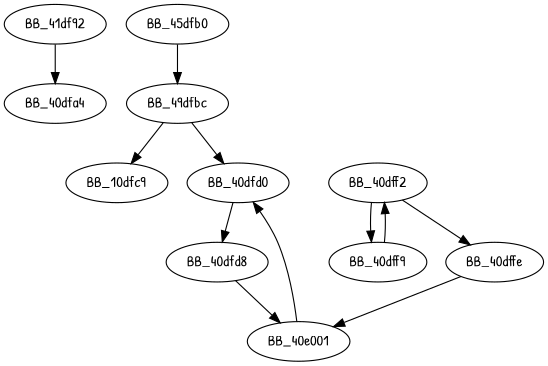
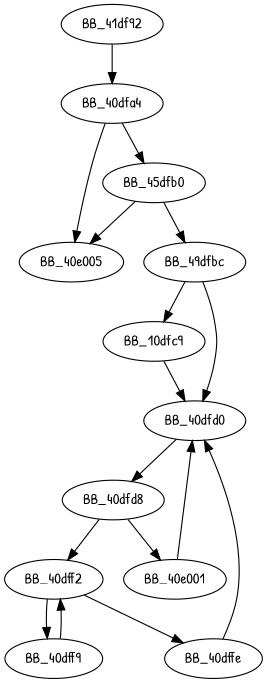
none -> (130, 138)
none -> (71, 262)
(403, 299) -> (237, 544)
none -> (172, 376)
none -> (87, 535)
